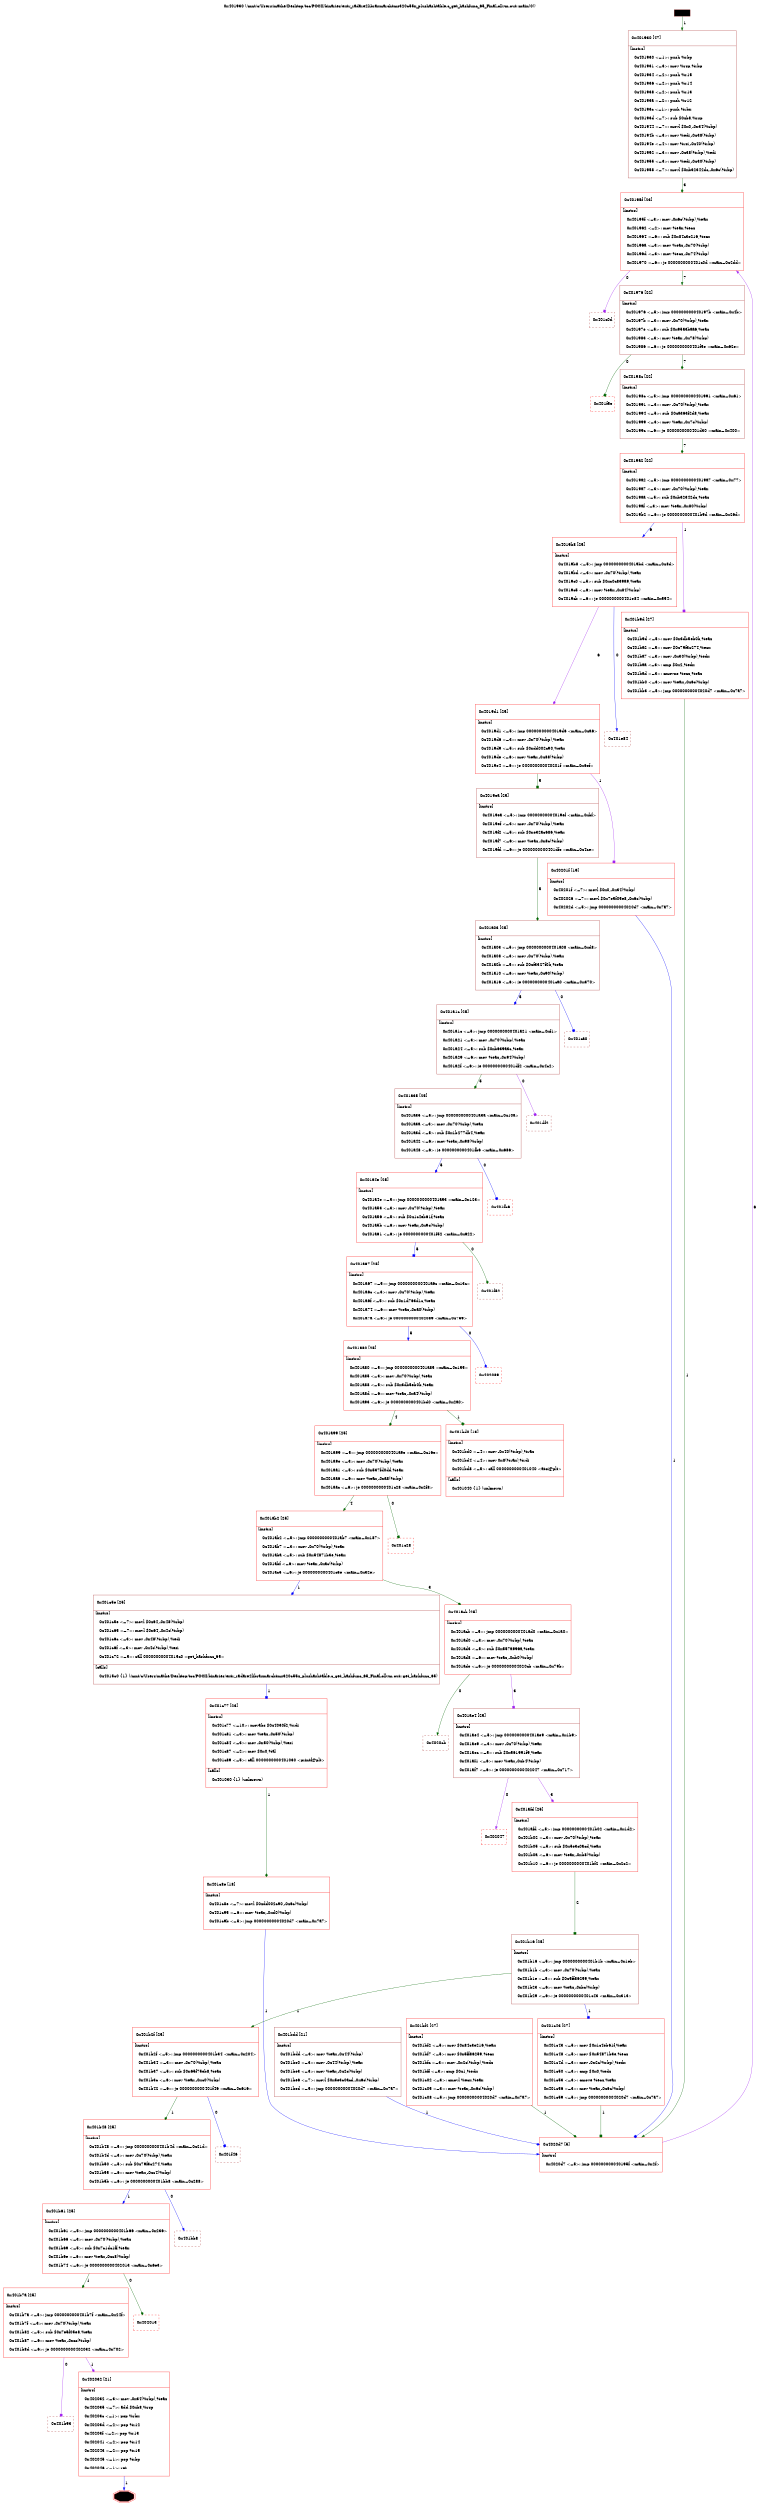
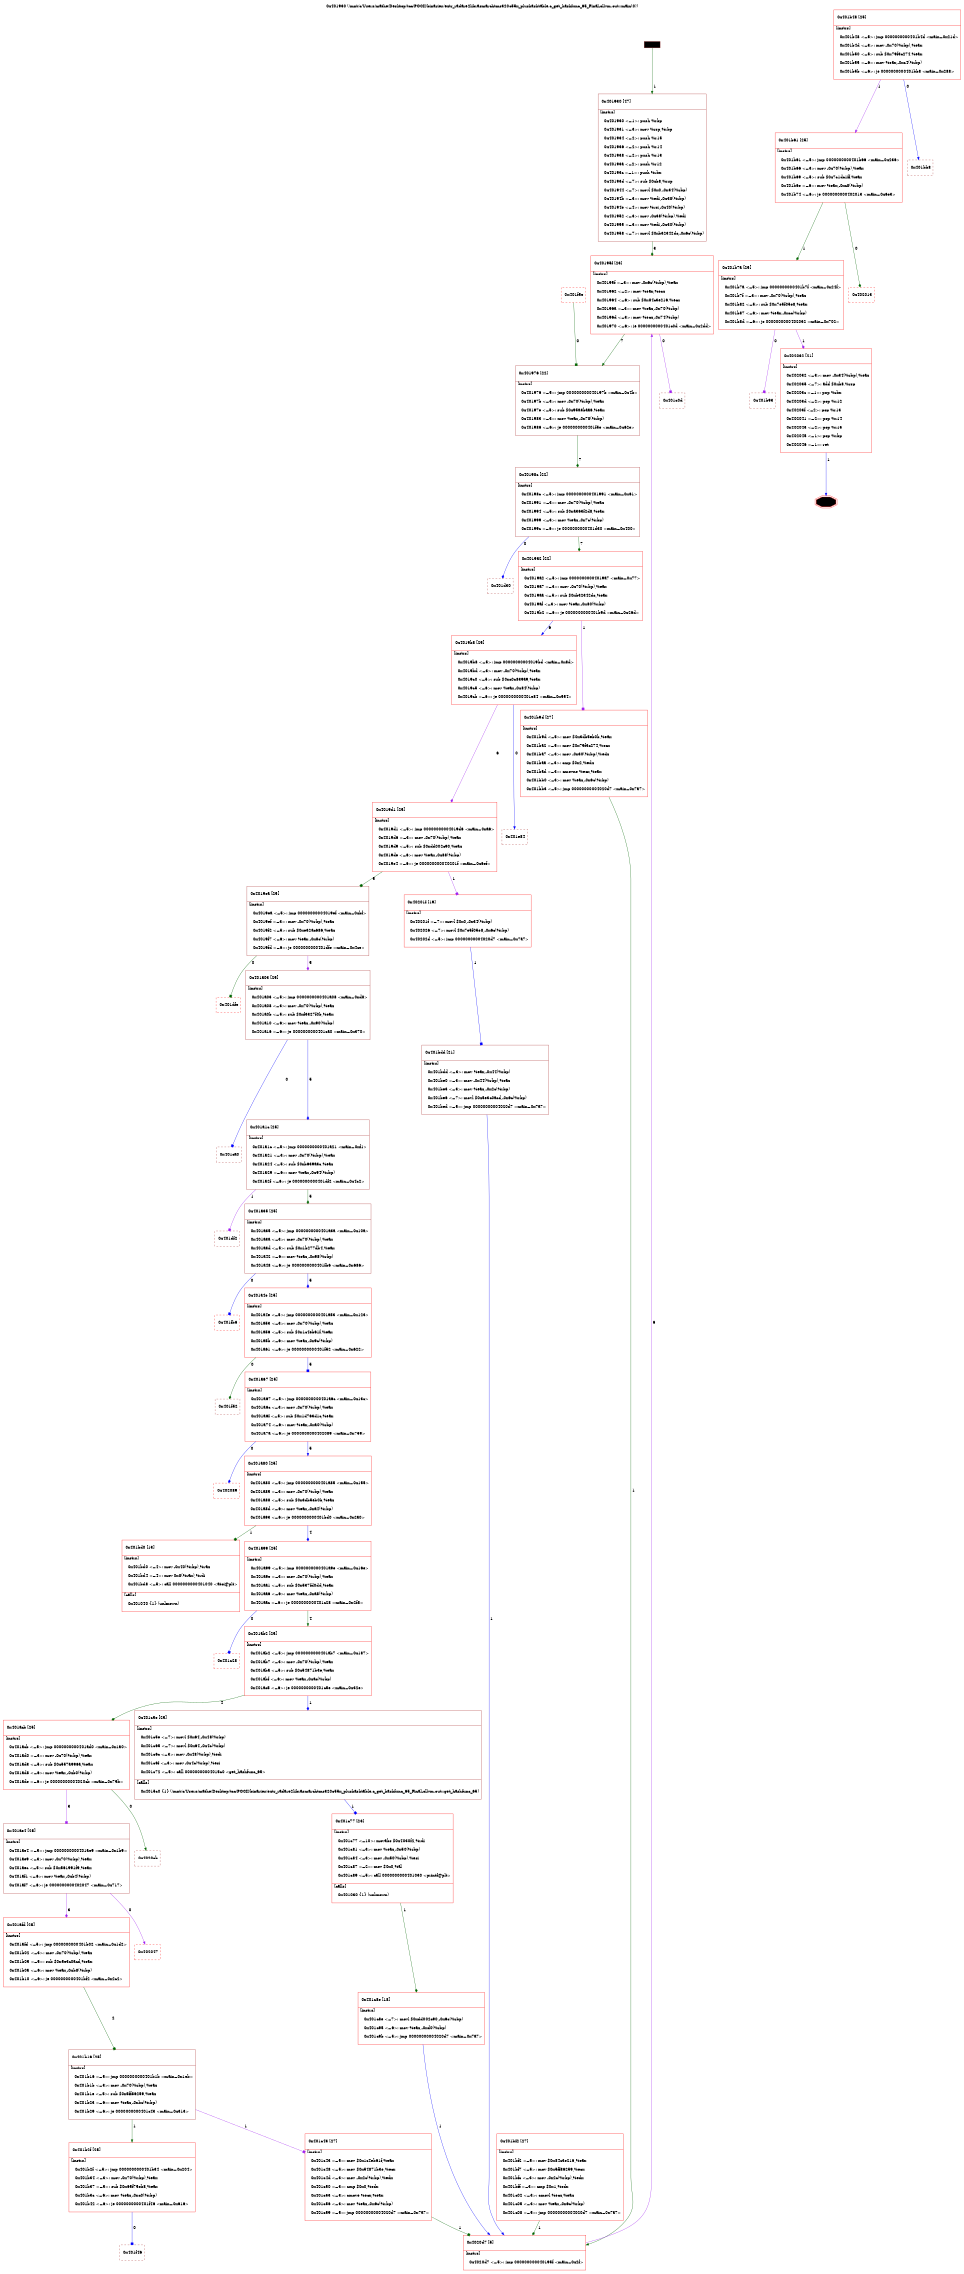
(615, 372) -> (575, 333)
none -> (500, 586)
(538, 887) -> (308, 961)
none -> (228, 1005)
(523, 1081) -> (252, 1197)
(393, 1416) -> (308, 1532)
(393, 1515) -> (240, 1629)
(672, 1528) -> (476, 995)
(429, 1588) -> (221, 1703)
(586, 2010) -> (249, 2130)
(172, 2107) -> none
(460, 2125) -> (489, 1676)
(127, 2195) -> (869, 105)
